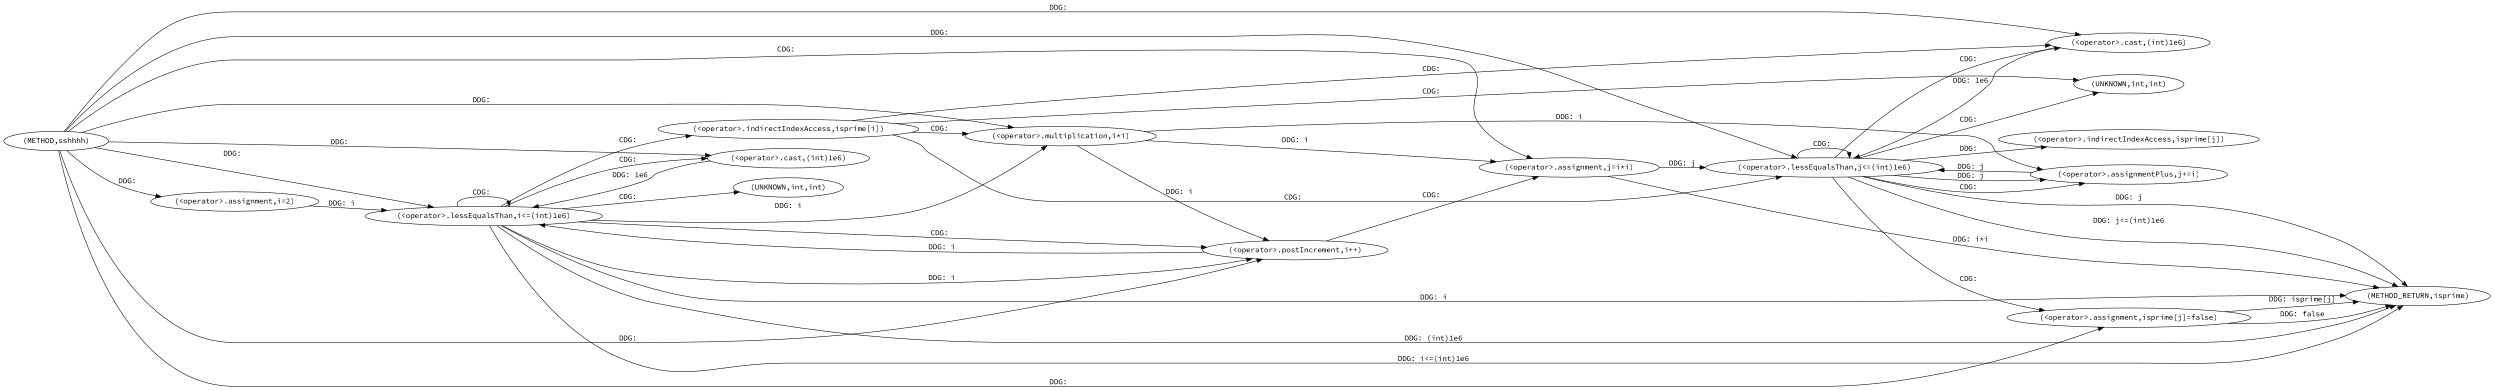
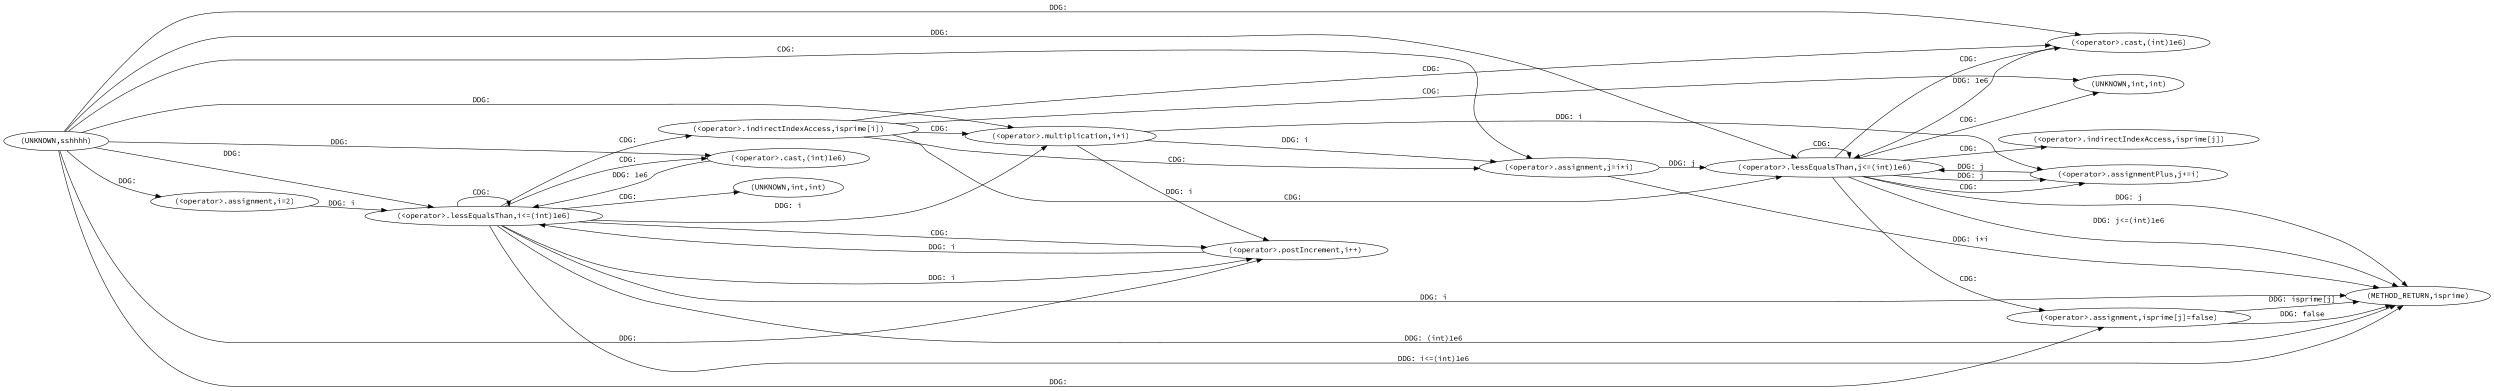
(56, 141) -> (56, 141)
(1971, 149) -> (1971, 149)
(1430, 210) -> (1168, 163)
